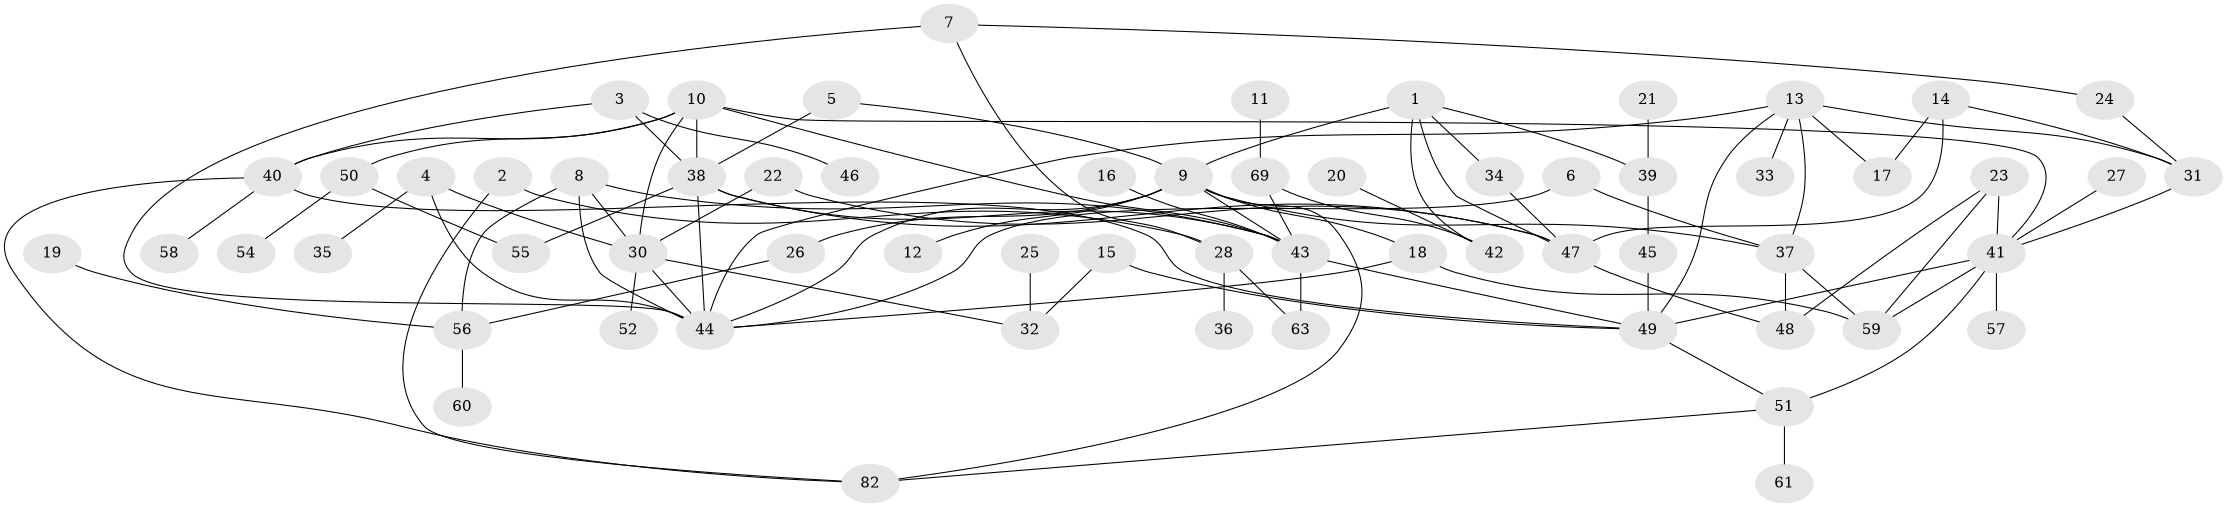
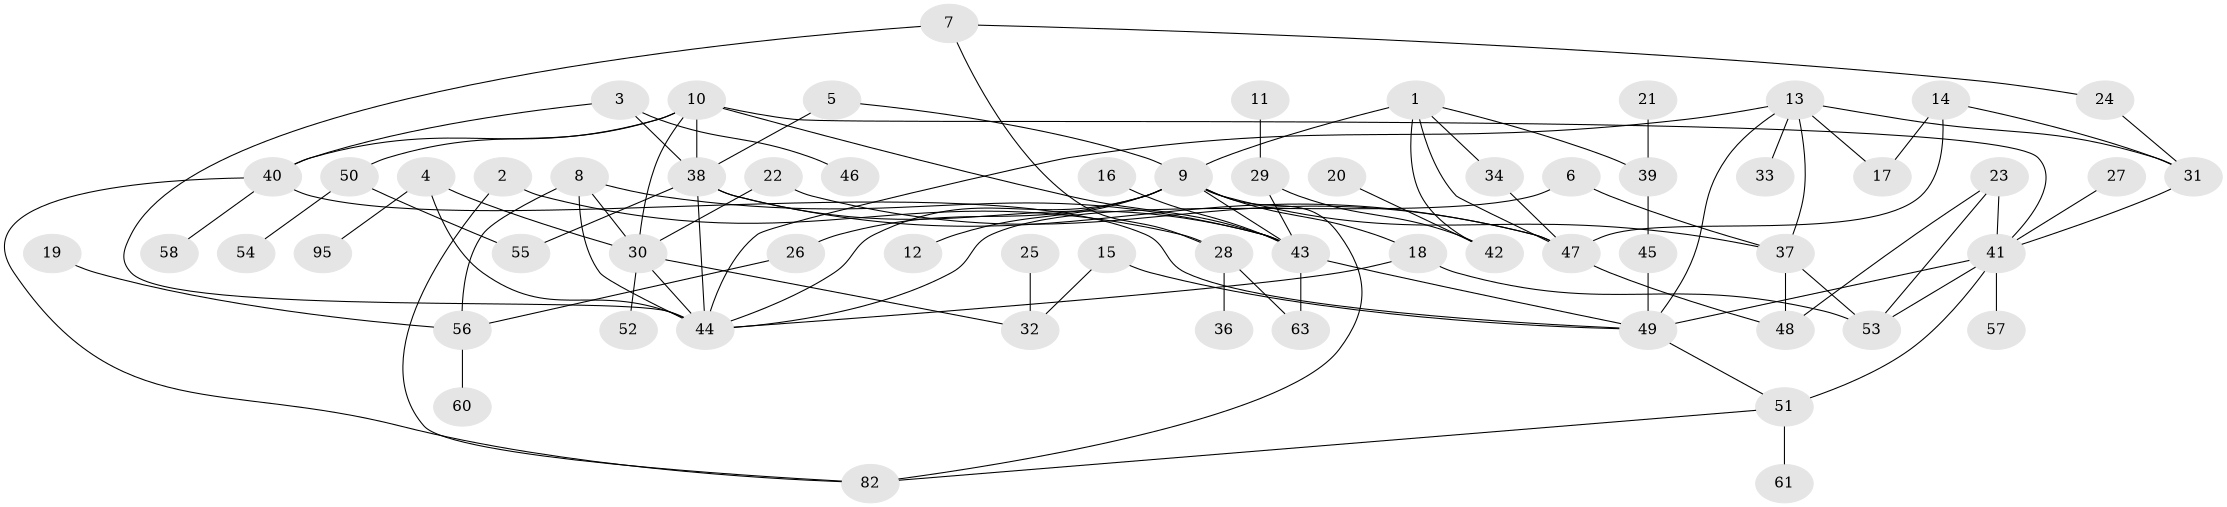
(1260, 177) -> (1260, 177)
(323, 254) -> (323, 254)
(1872, 330) -> (1872, 330)
